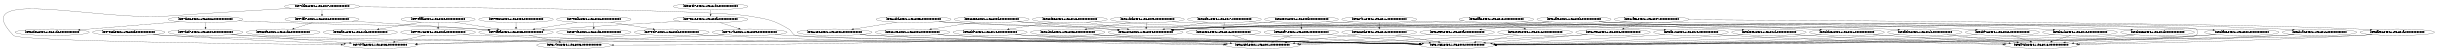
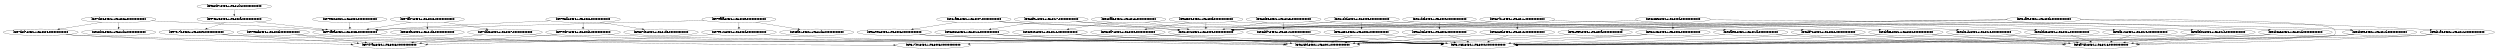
(322, 12) -> (456, 24)
